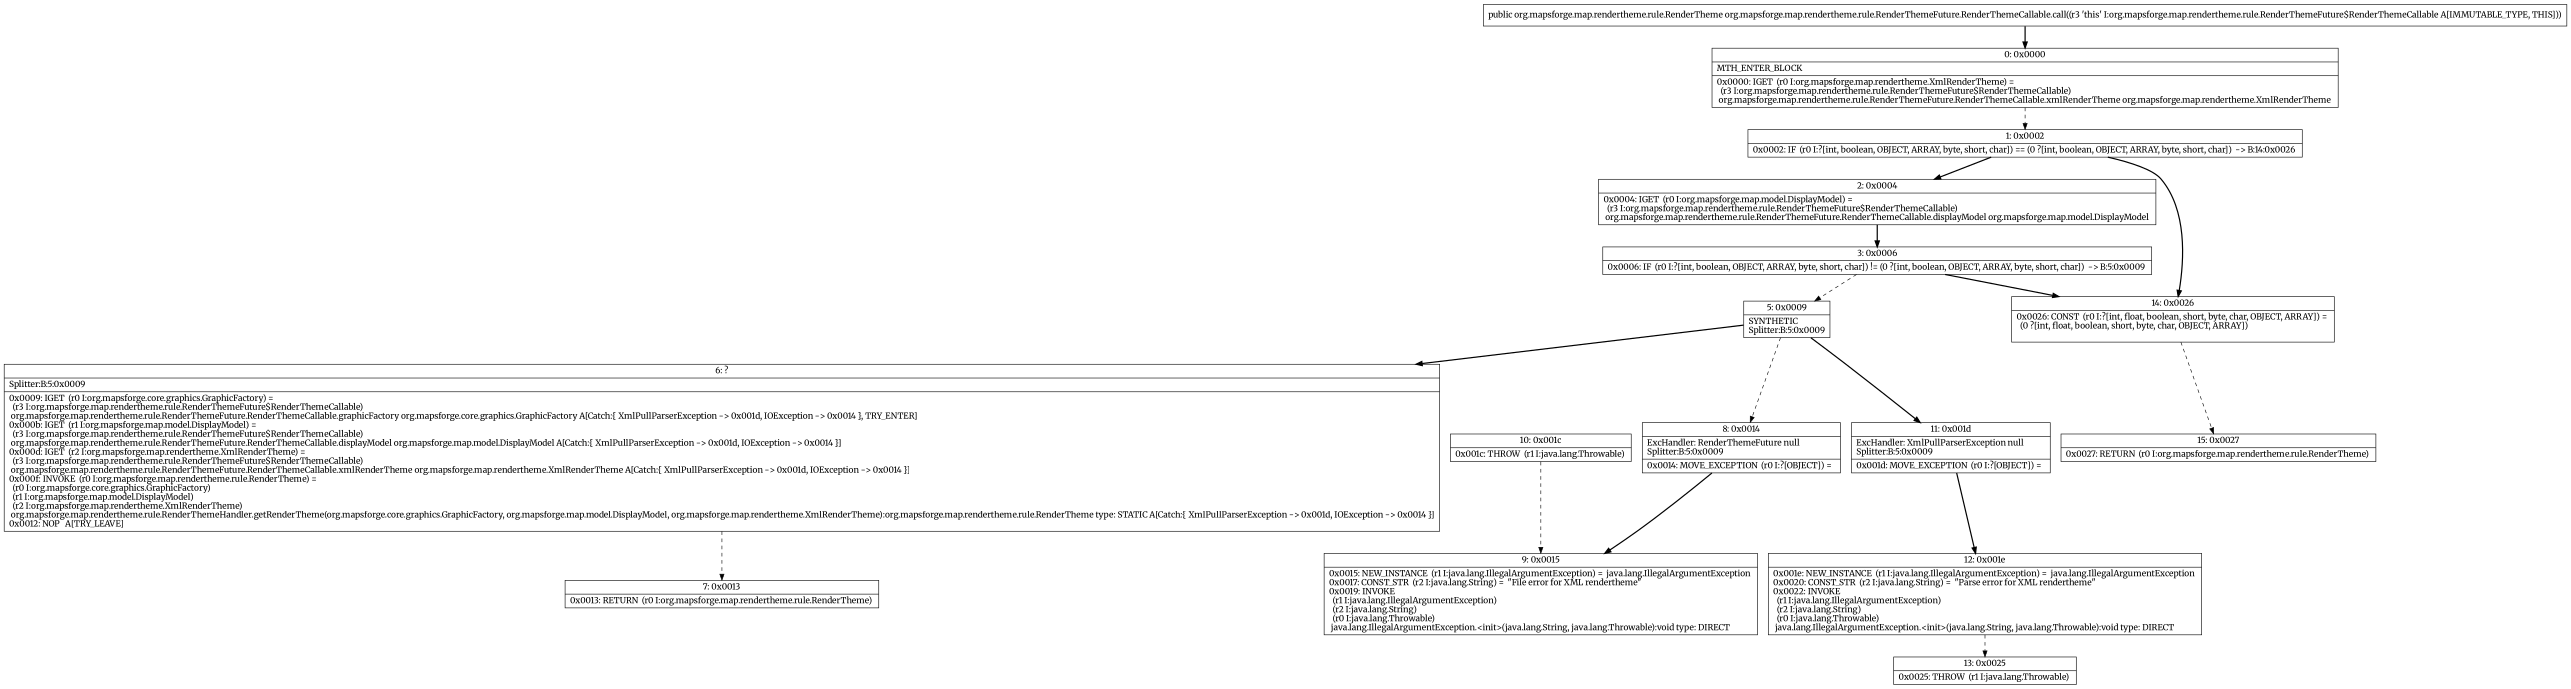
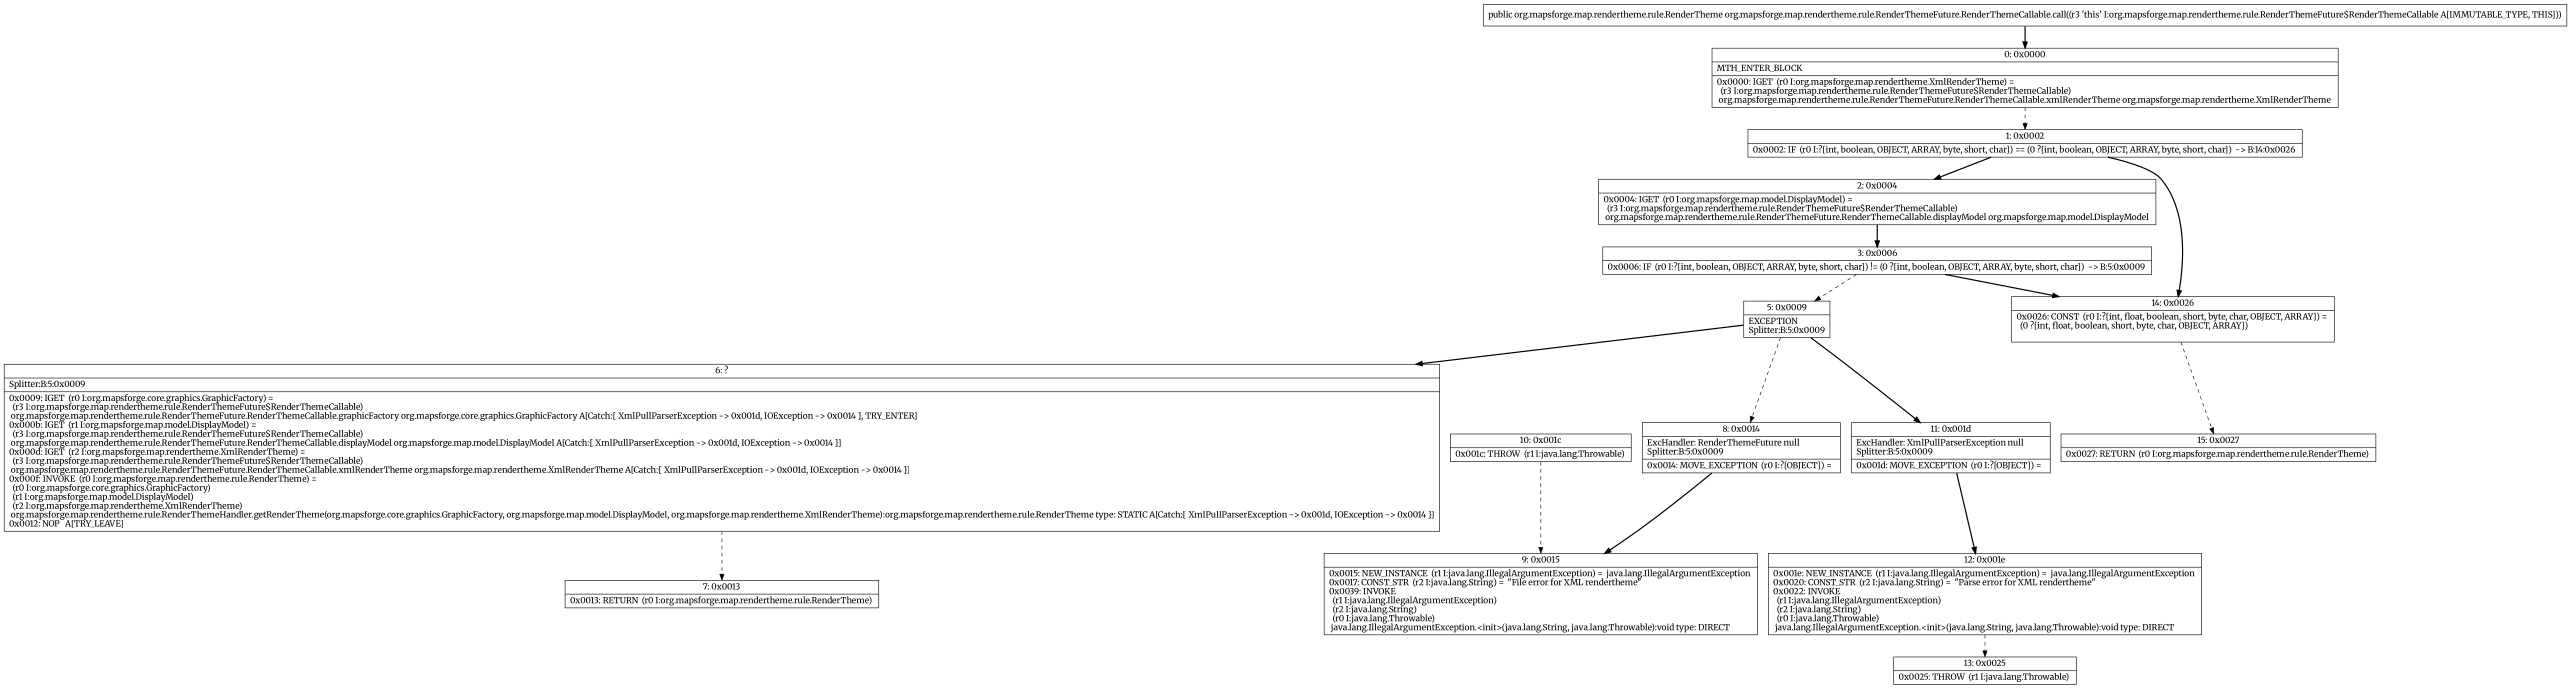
(1773, 321) -> (1773, 321)
(1364, 592) -> (1364, 592)
